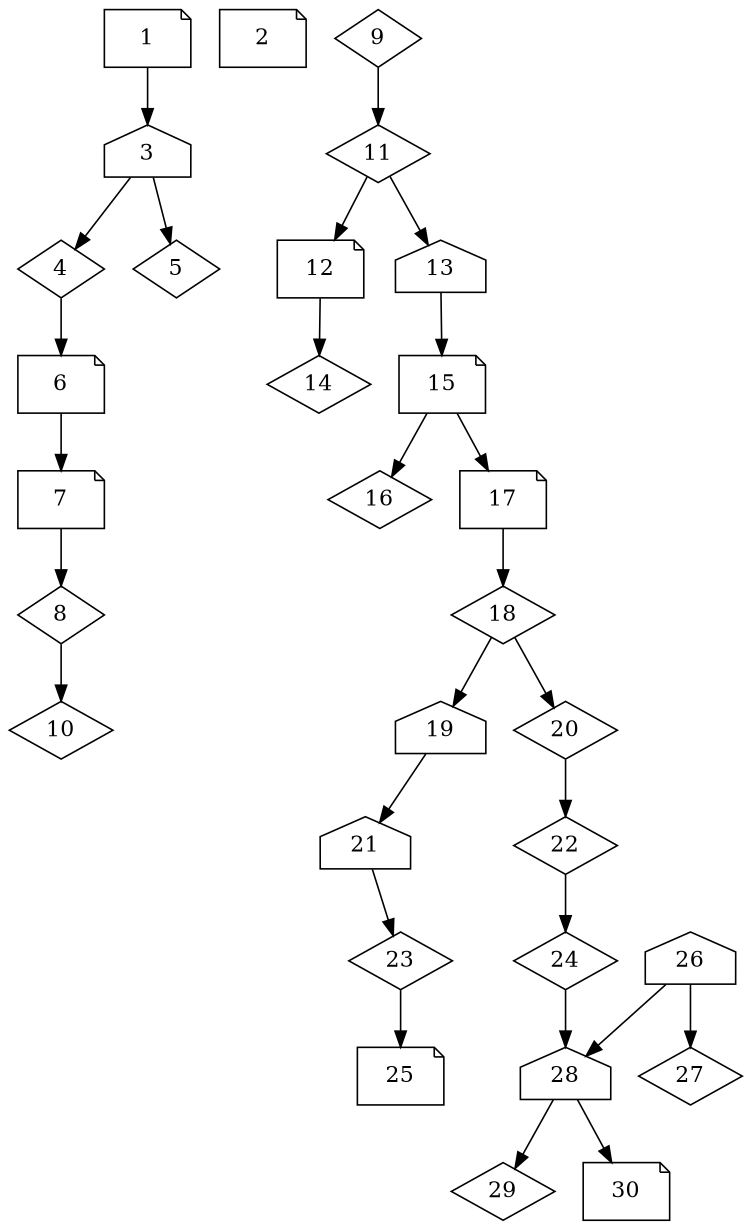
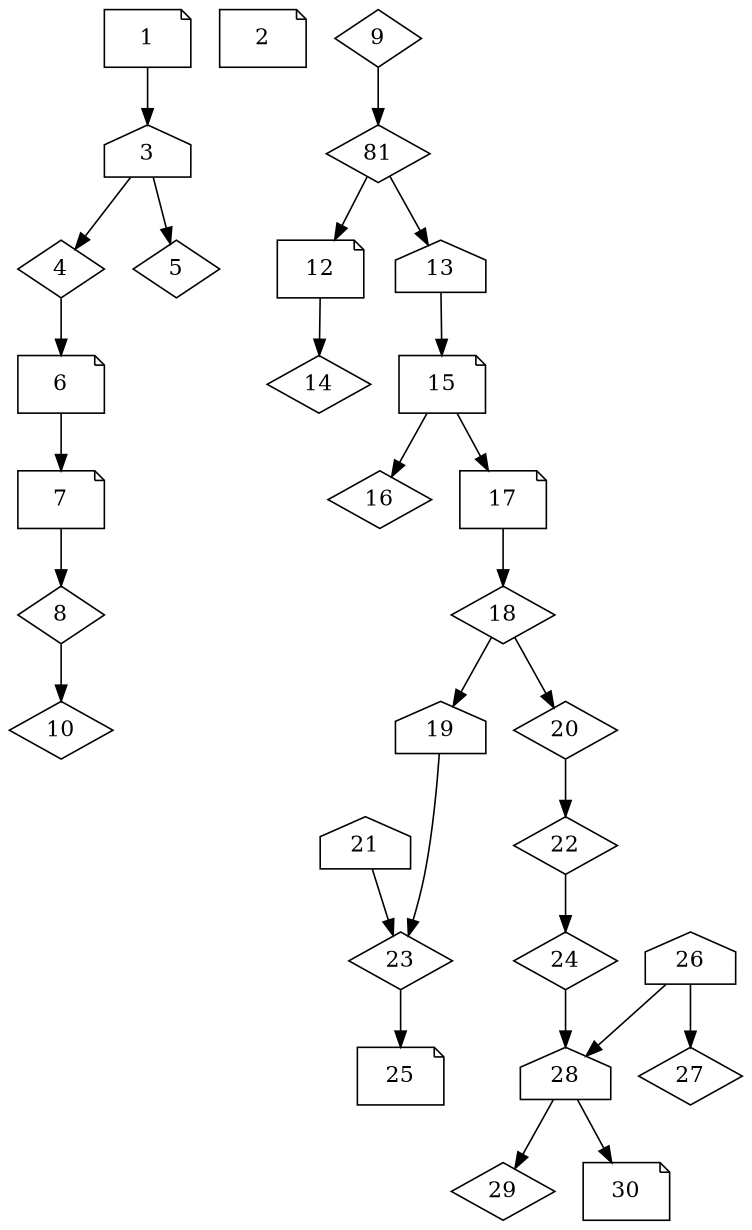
(378, 154) -> (378, 154)
(407, 782) -> (431, 838)
